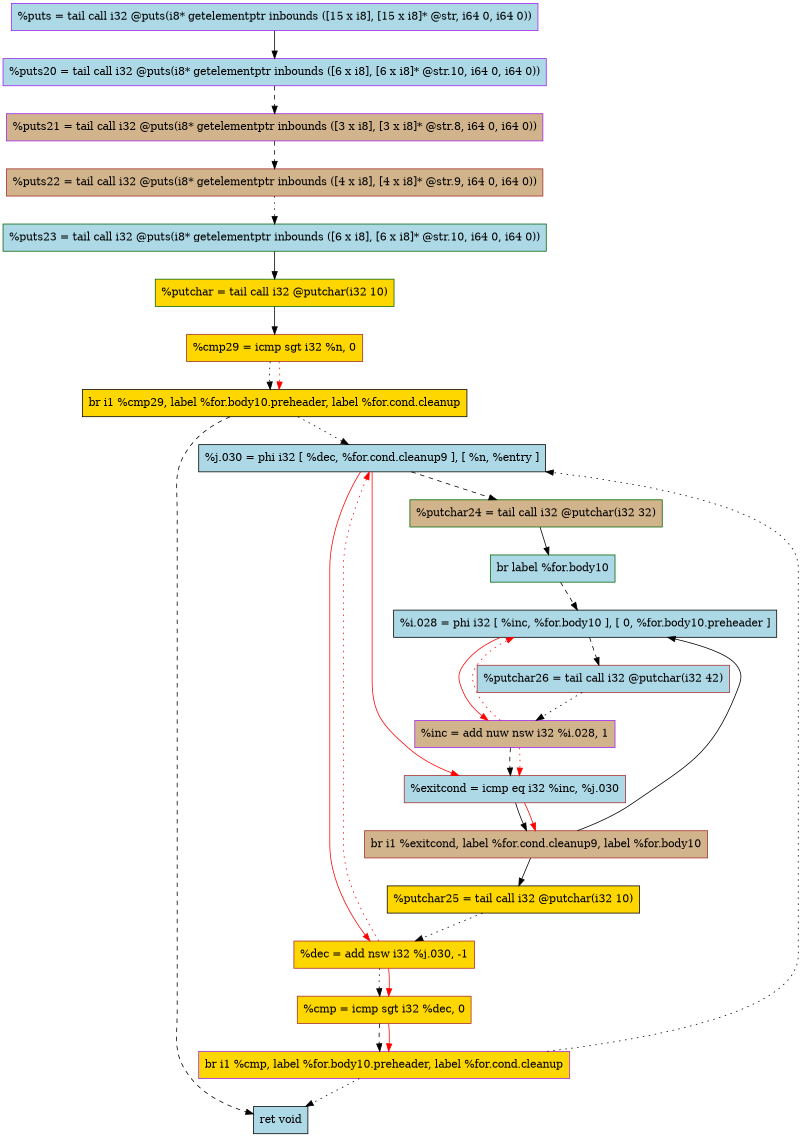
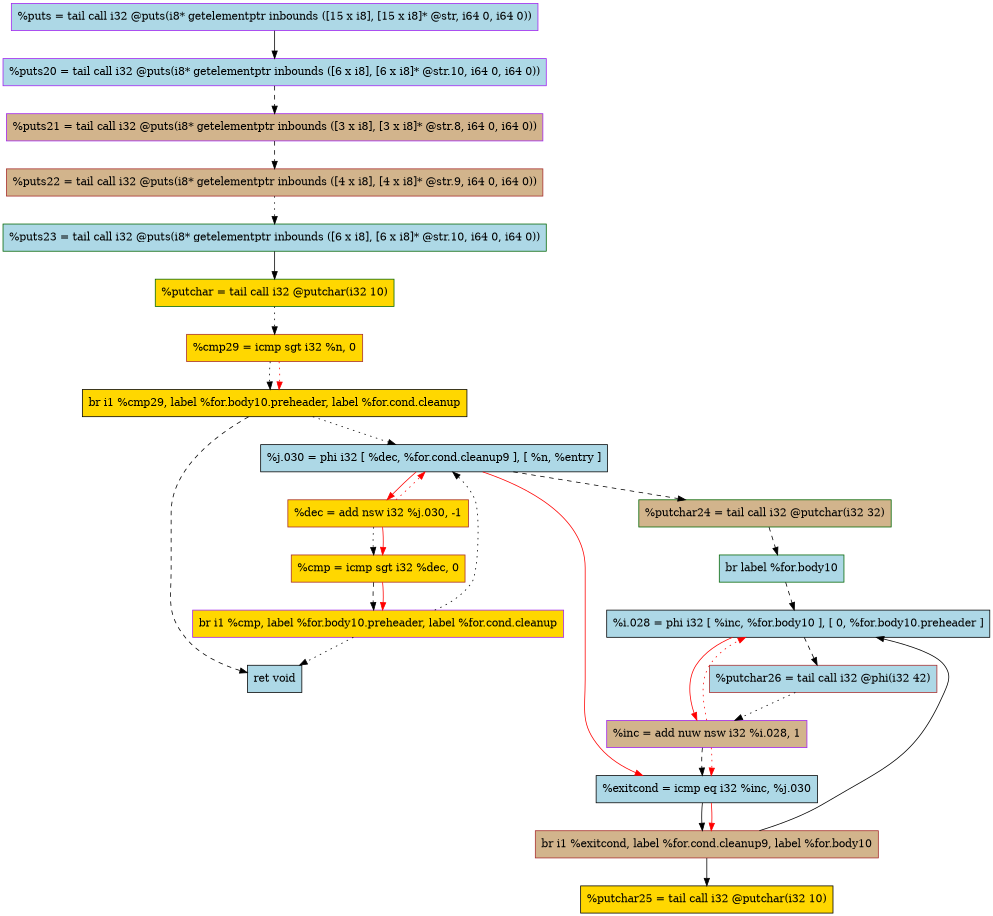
(275, 317) -> (275, 317)
(543, 537) -> (772, 537)
(603, 679) -> (823, 679)
(515, 789) -> (707, 789)
(452, 926) -> none
